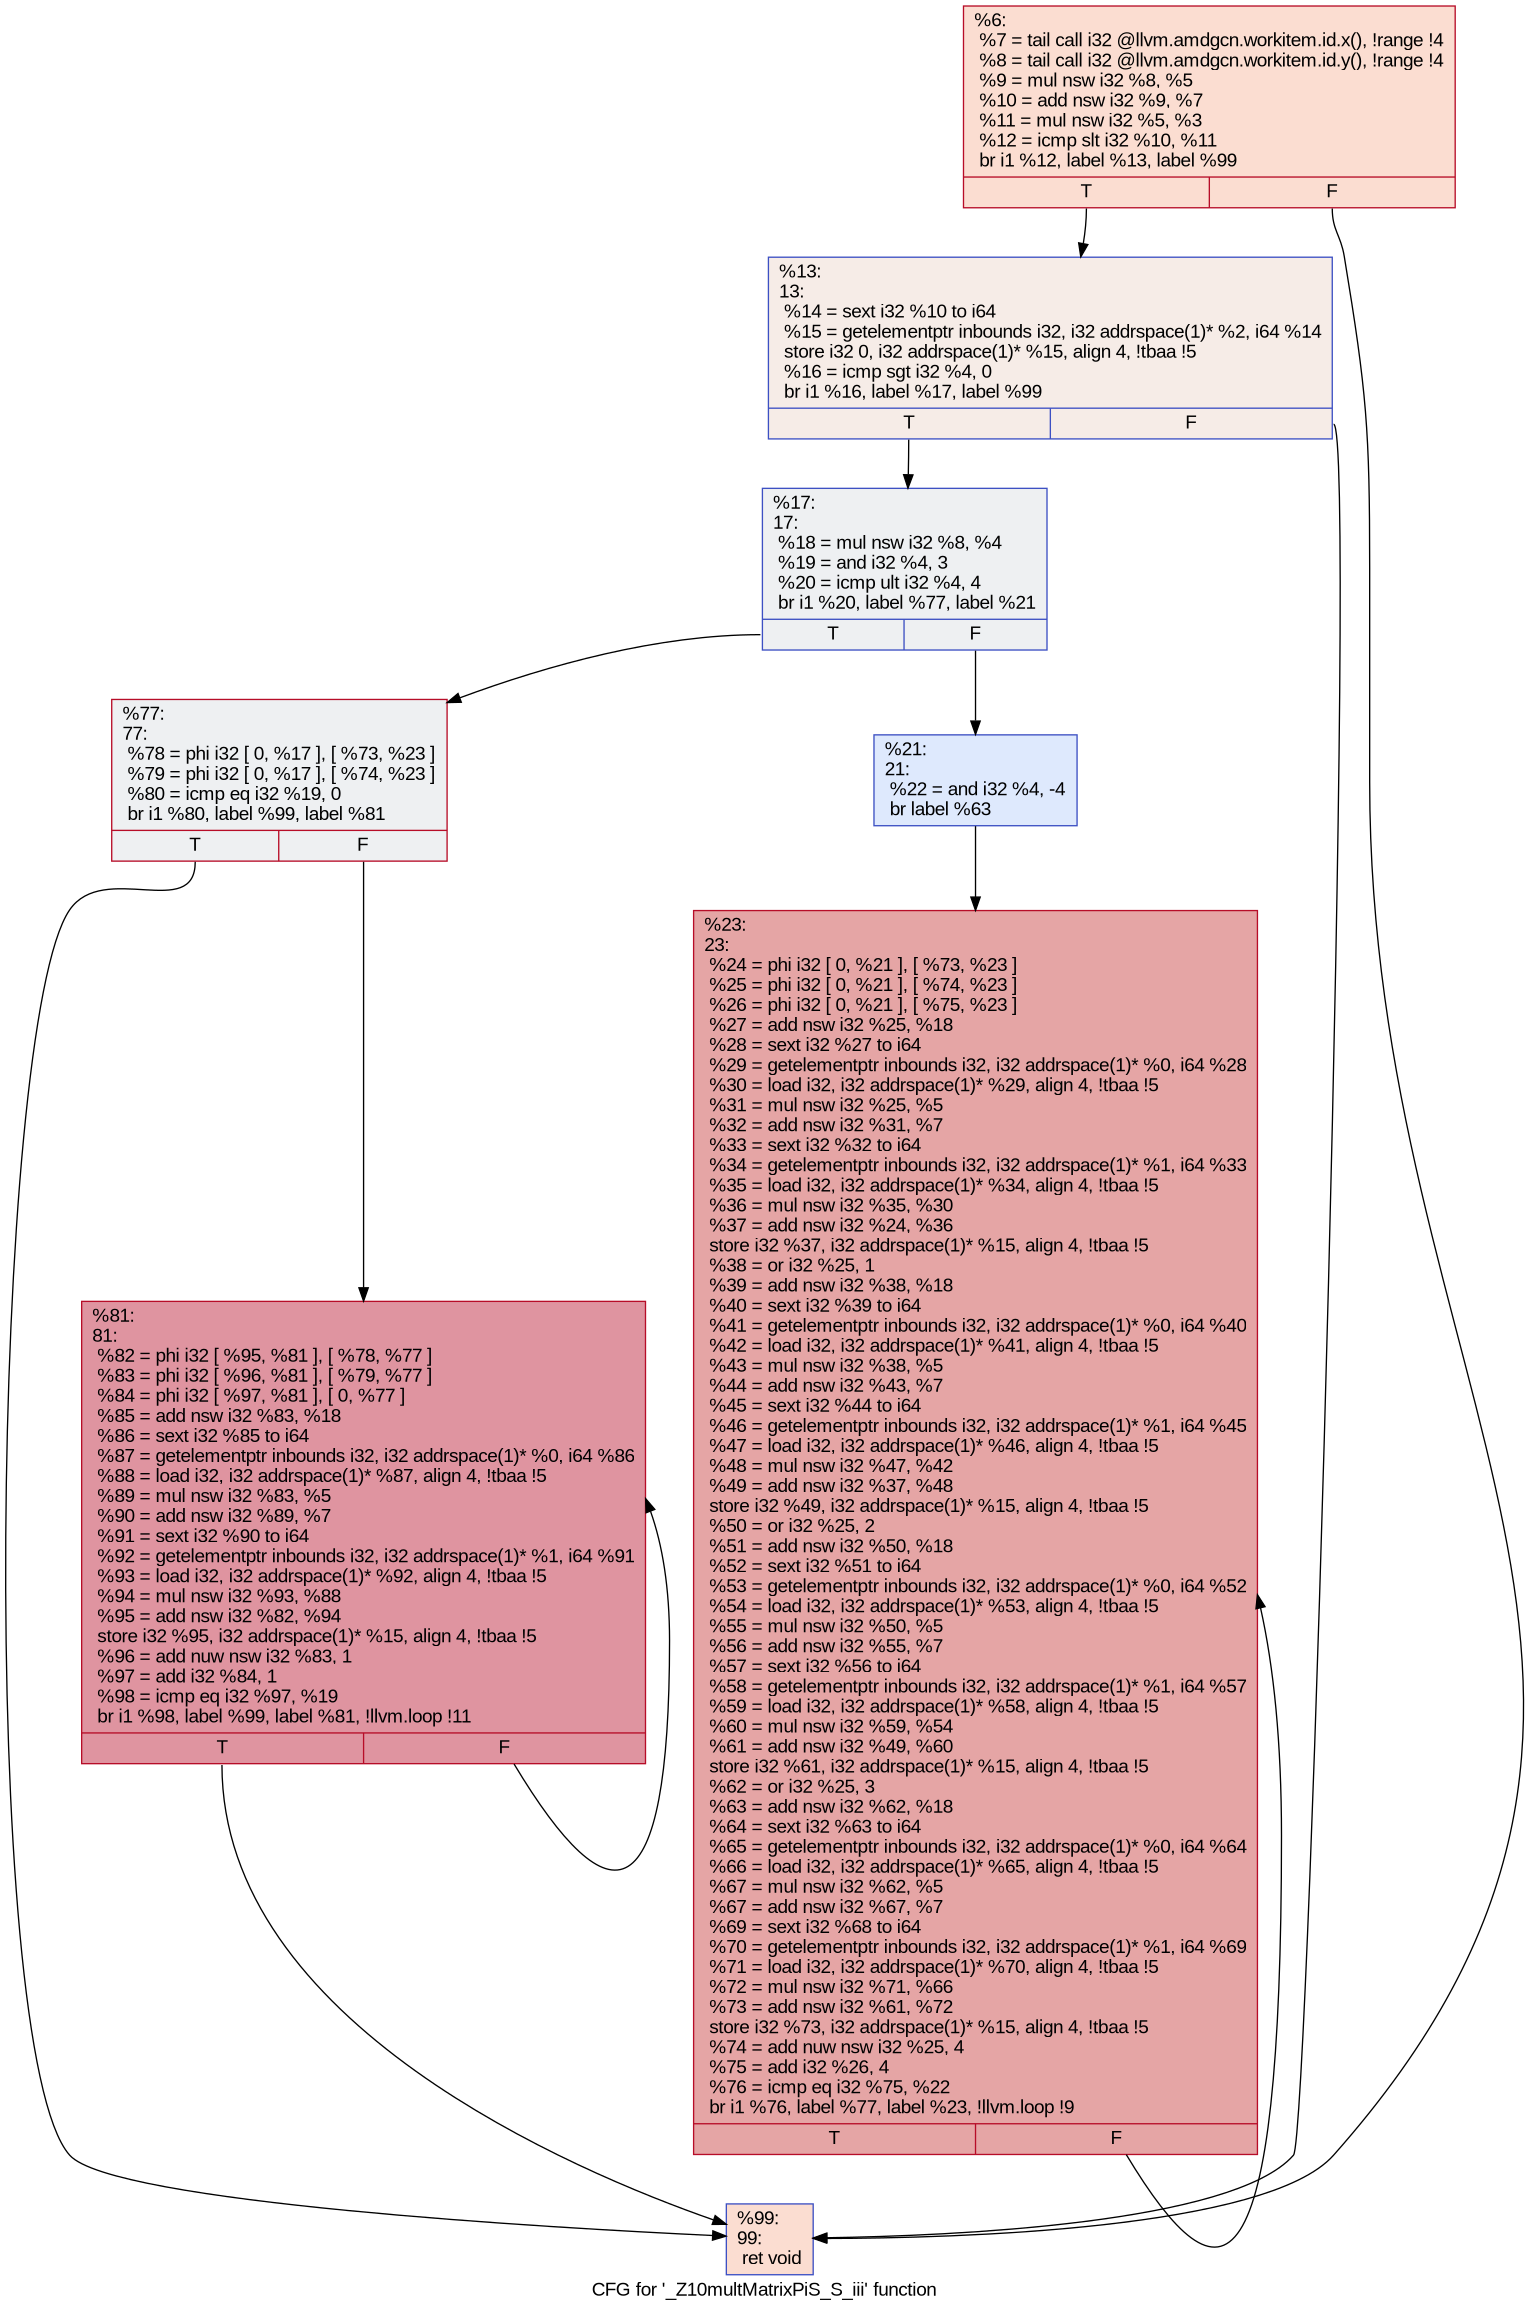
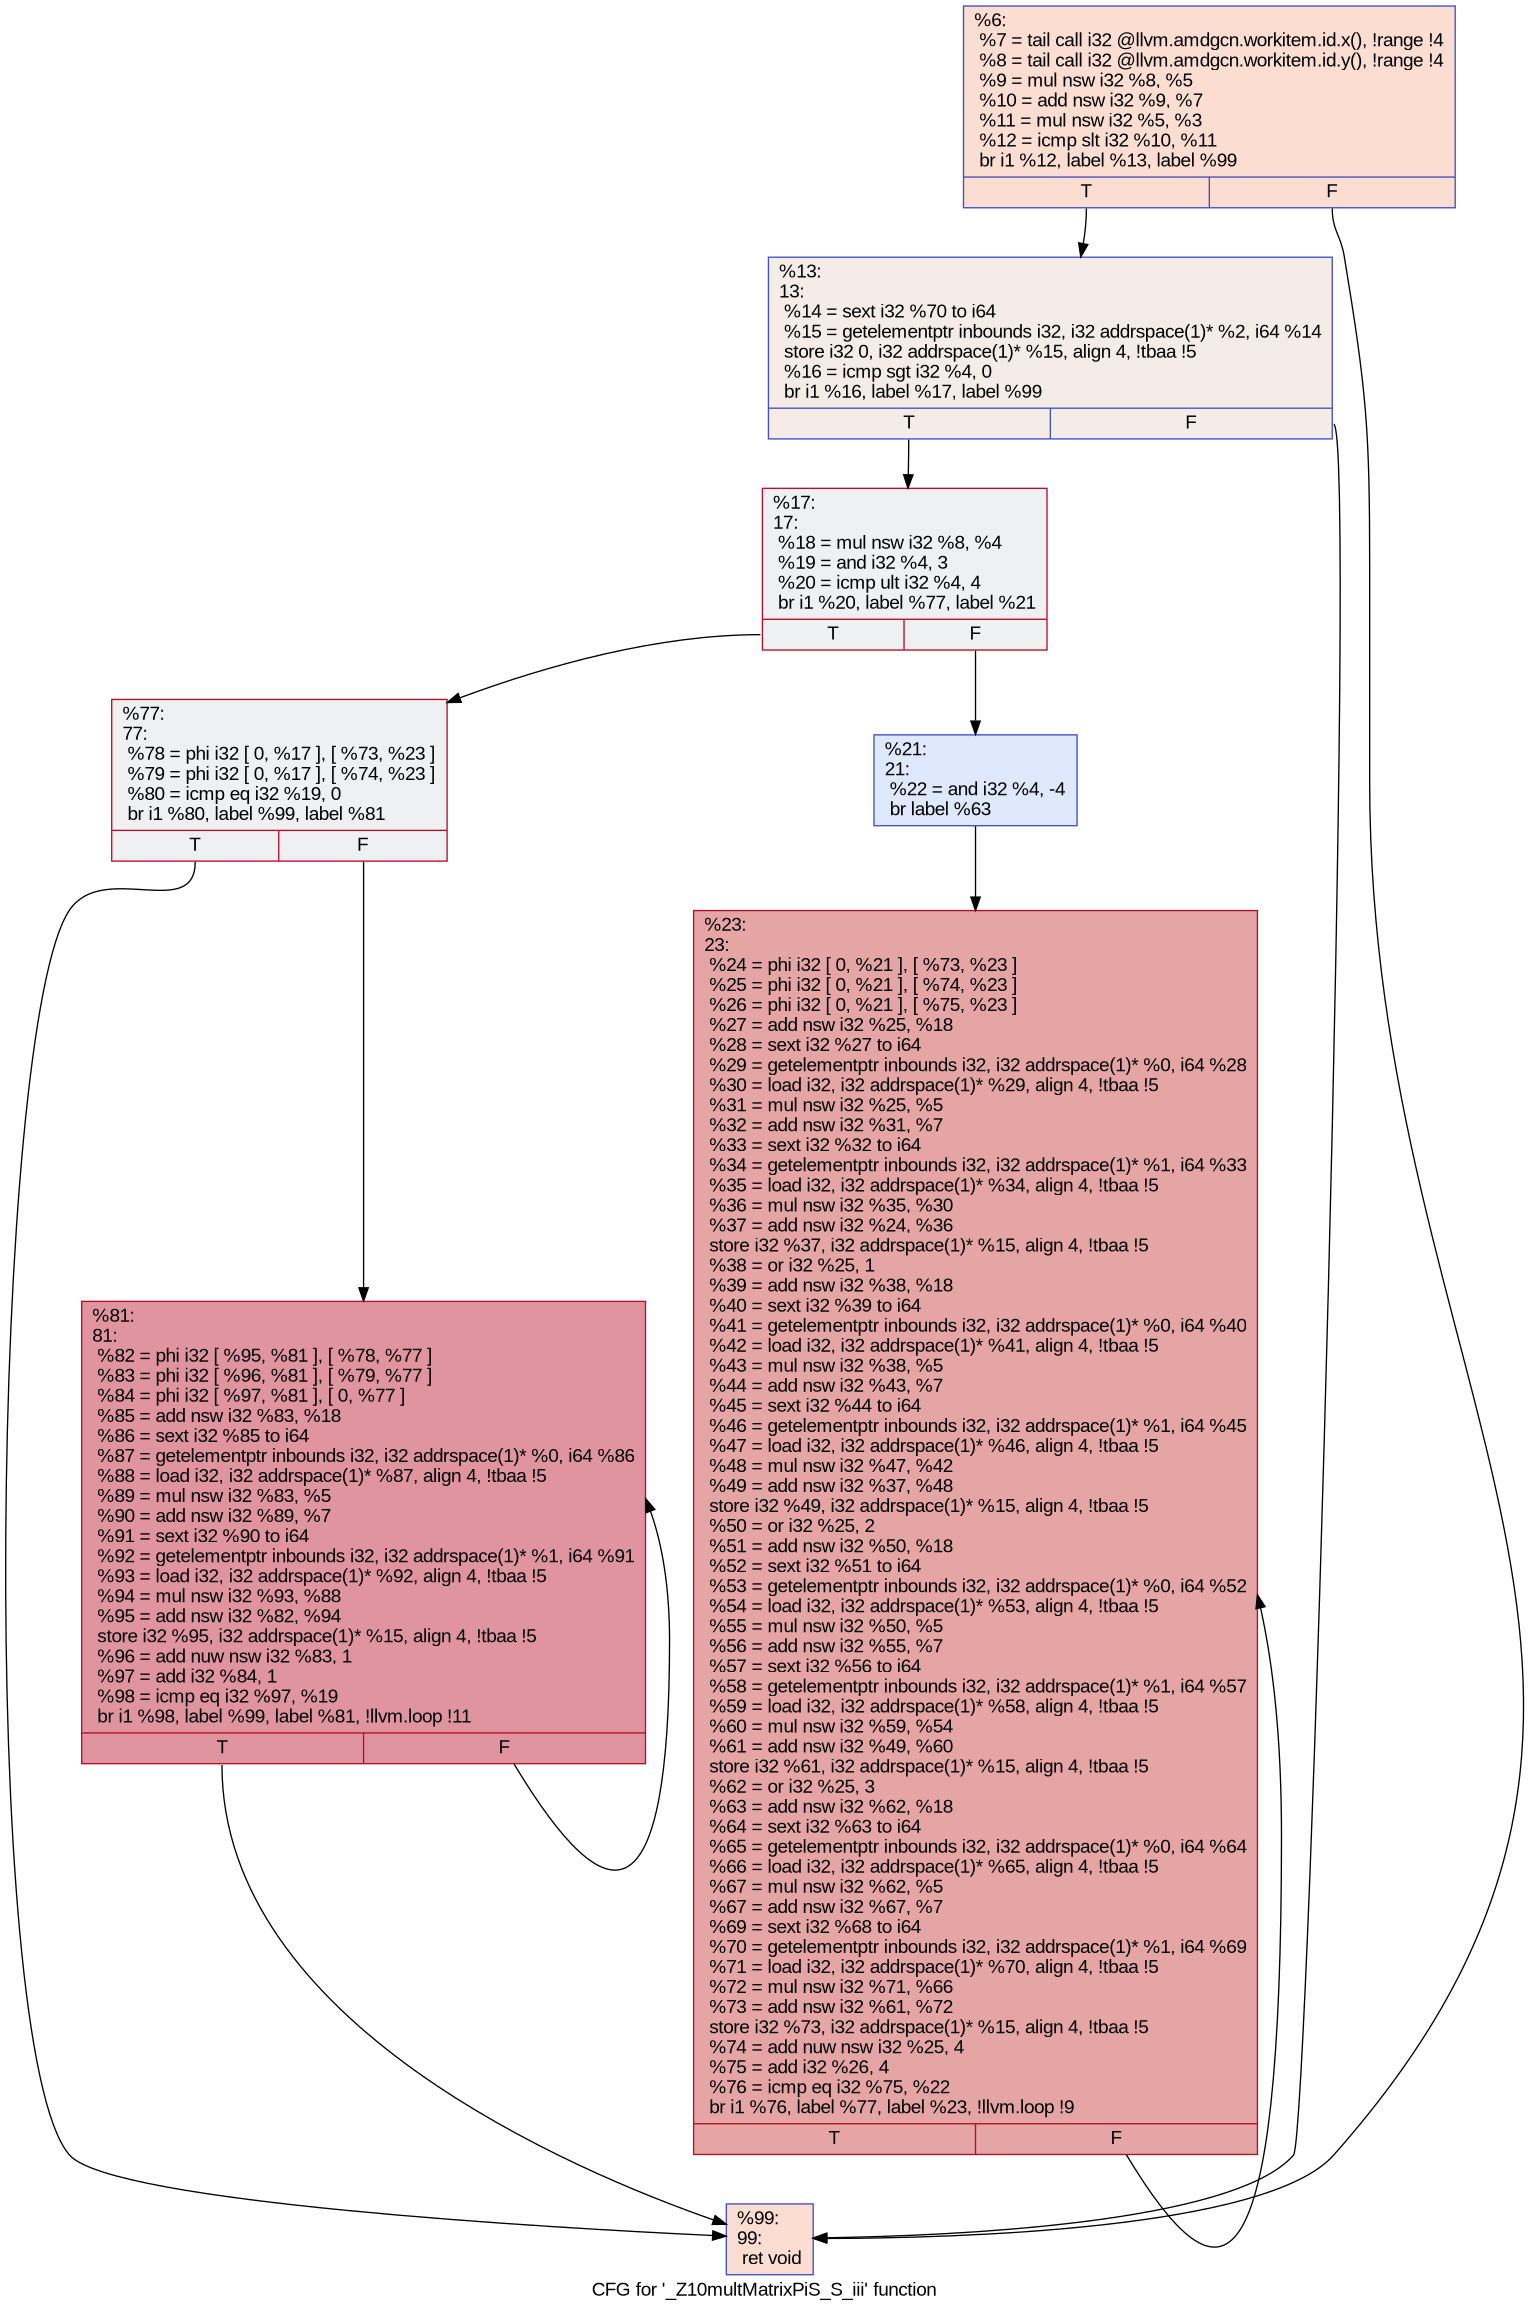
(1209, 107) -> (1209, 107)
(888, 312) -> (888, 312)
(905, 569) -> (905, 569)
